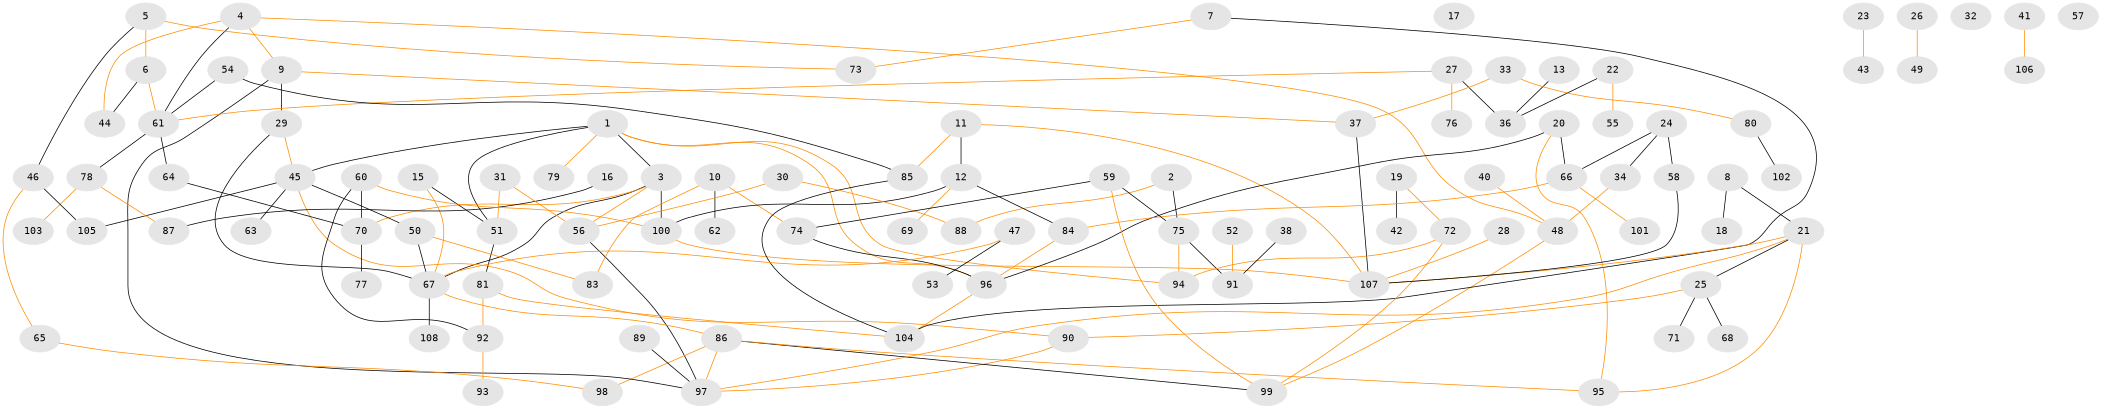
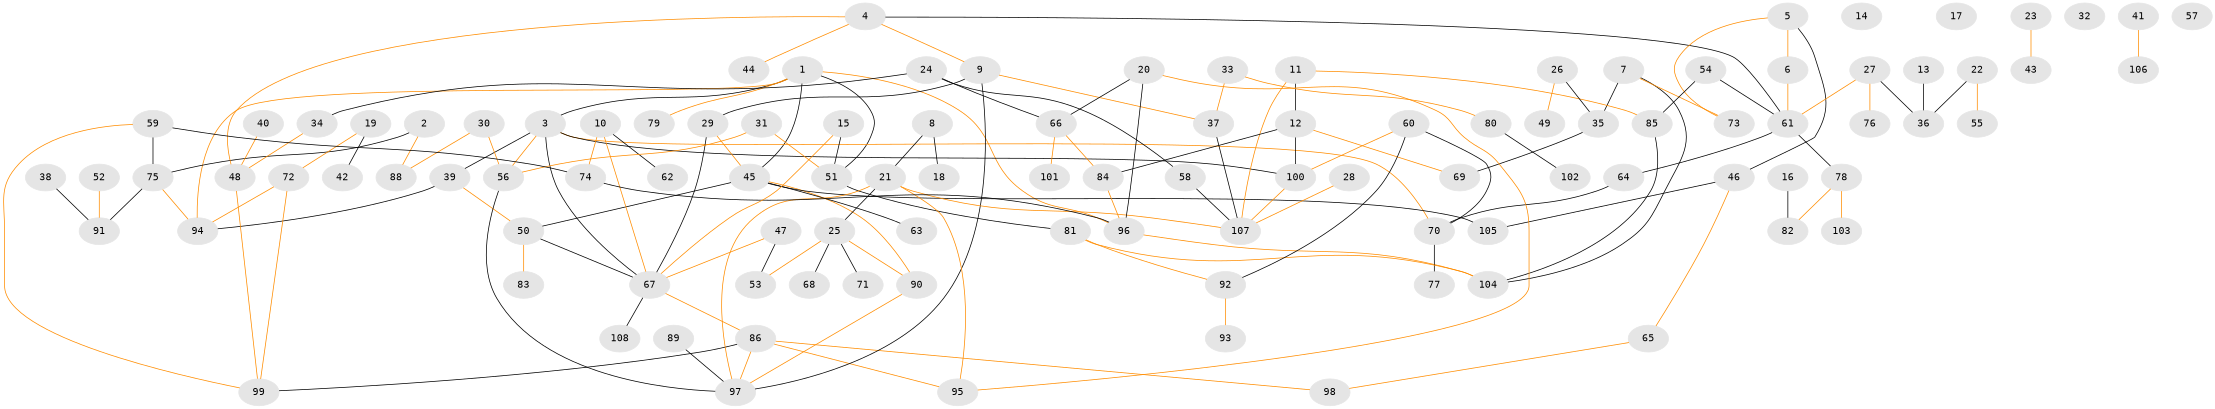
none -> (1862, 16)
(125, 97) -> none
none -> (1598, 124)
none -> (450, 178)
(652, 208) -> (624, 201)
(169, 231) -> (1788, 231)
none -> (795, 258)
